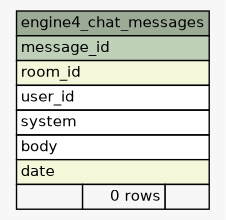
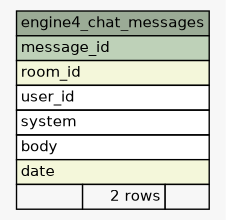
(136, 196) -> (136, 196)
